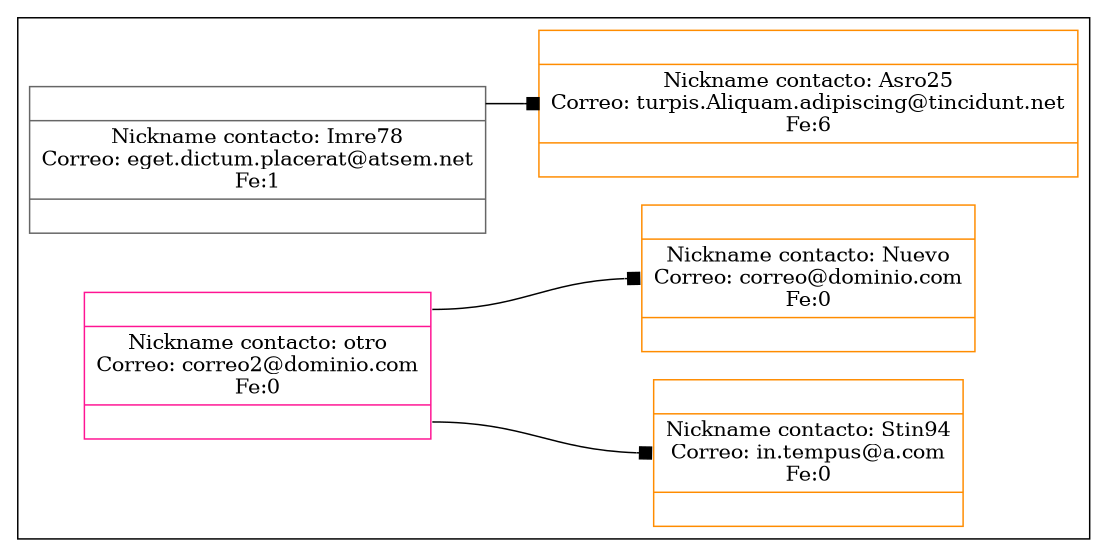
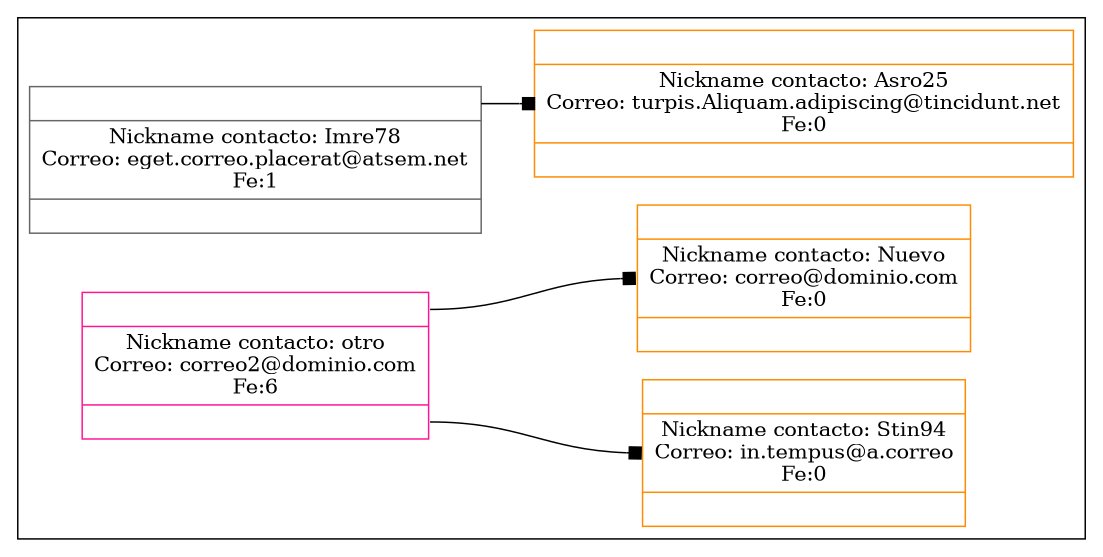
(808, 125) -> (804, 125)
(258, 159) -> (255, 159)
(258, 387) -> (255, 387)
(808, 452) -> (804, 452)
